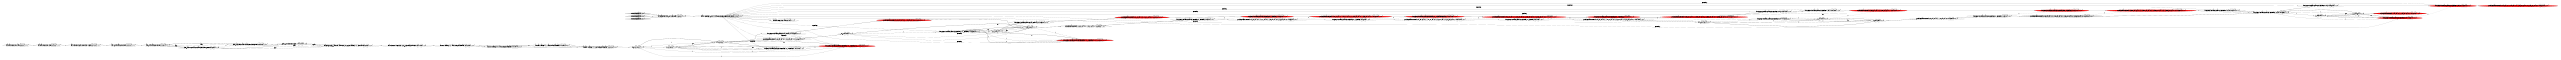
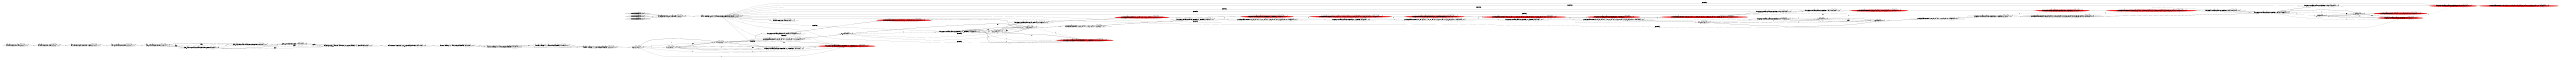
(1848, 20) -> (1848, 20)
